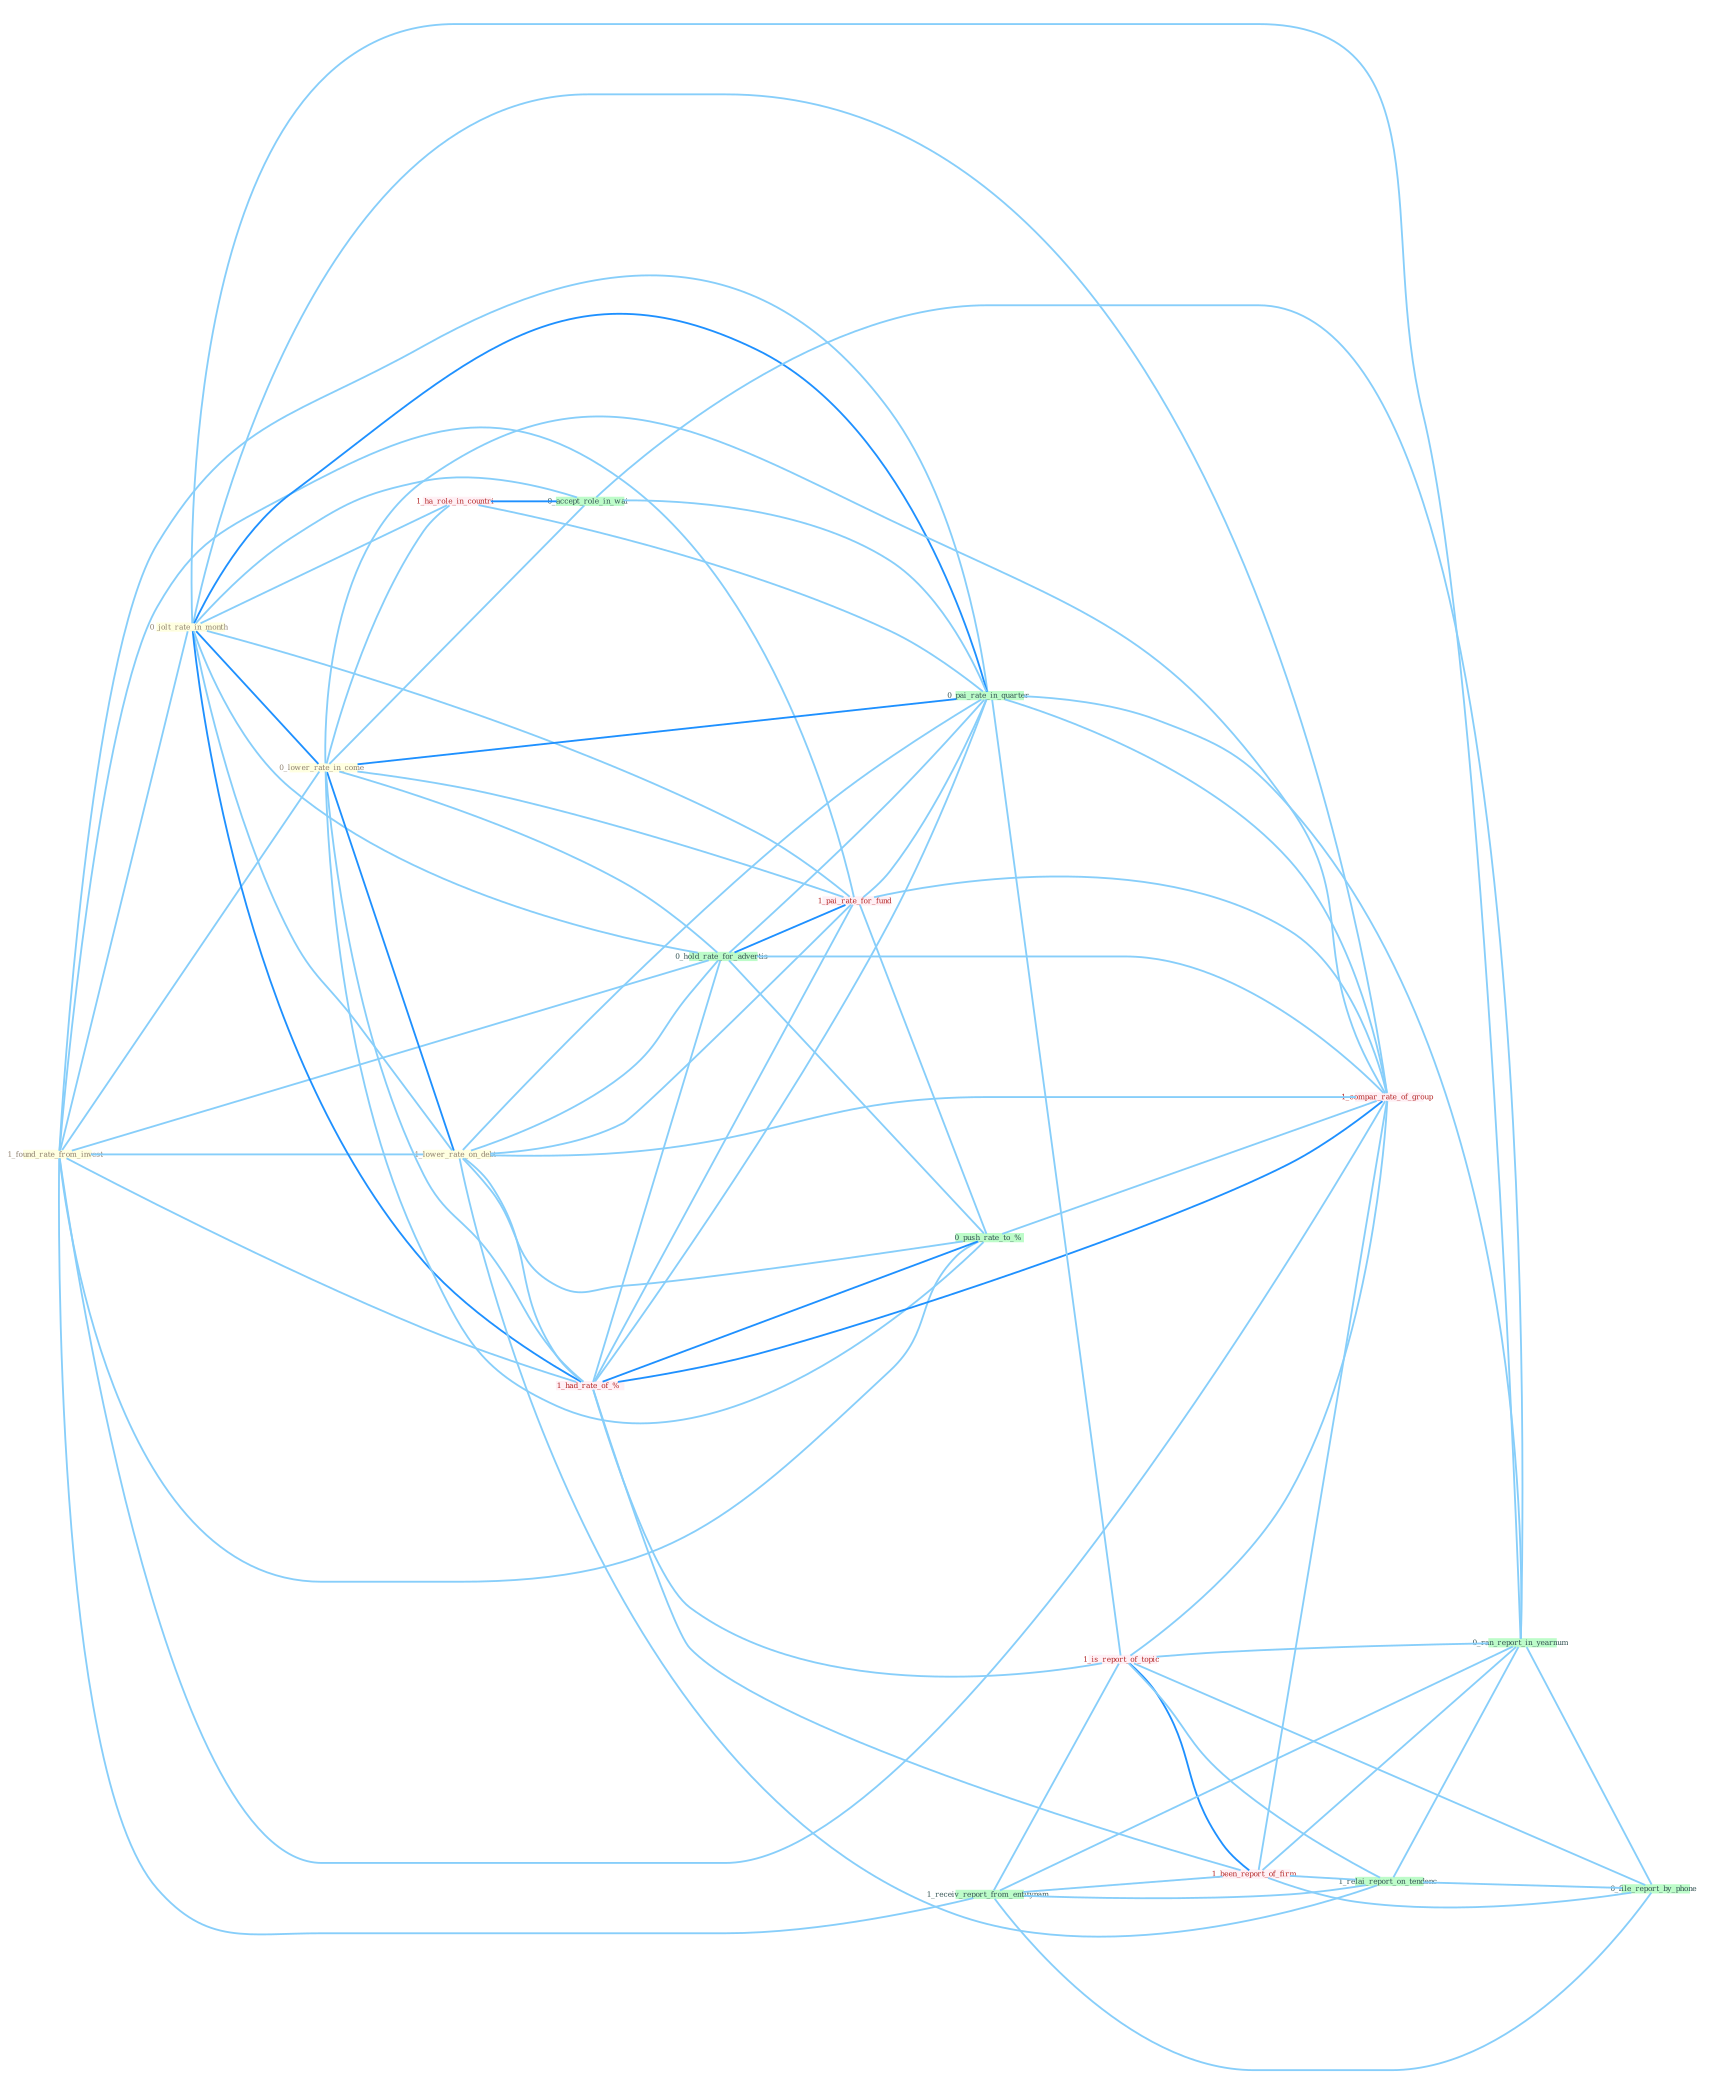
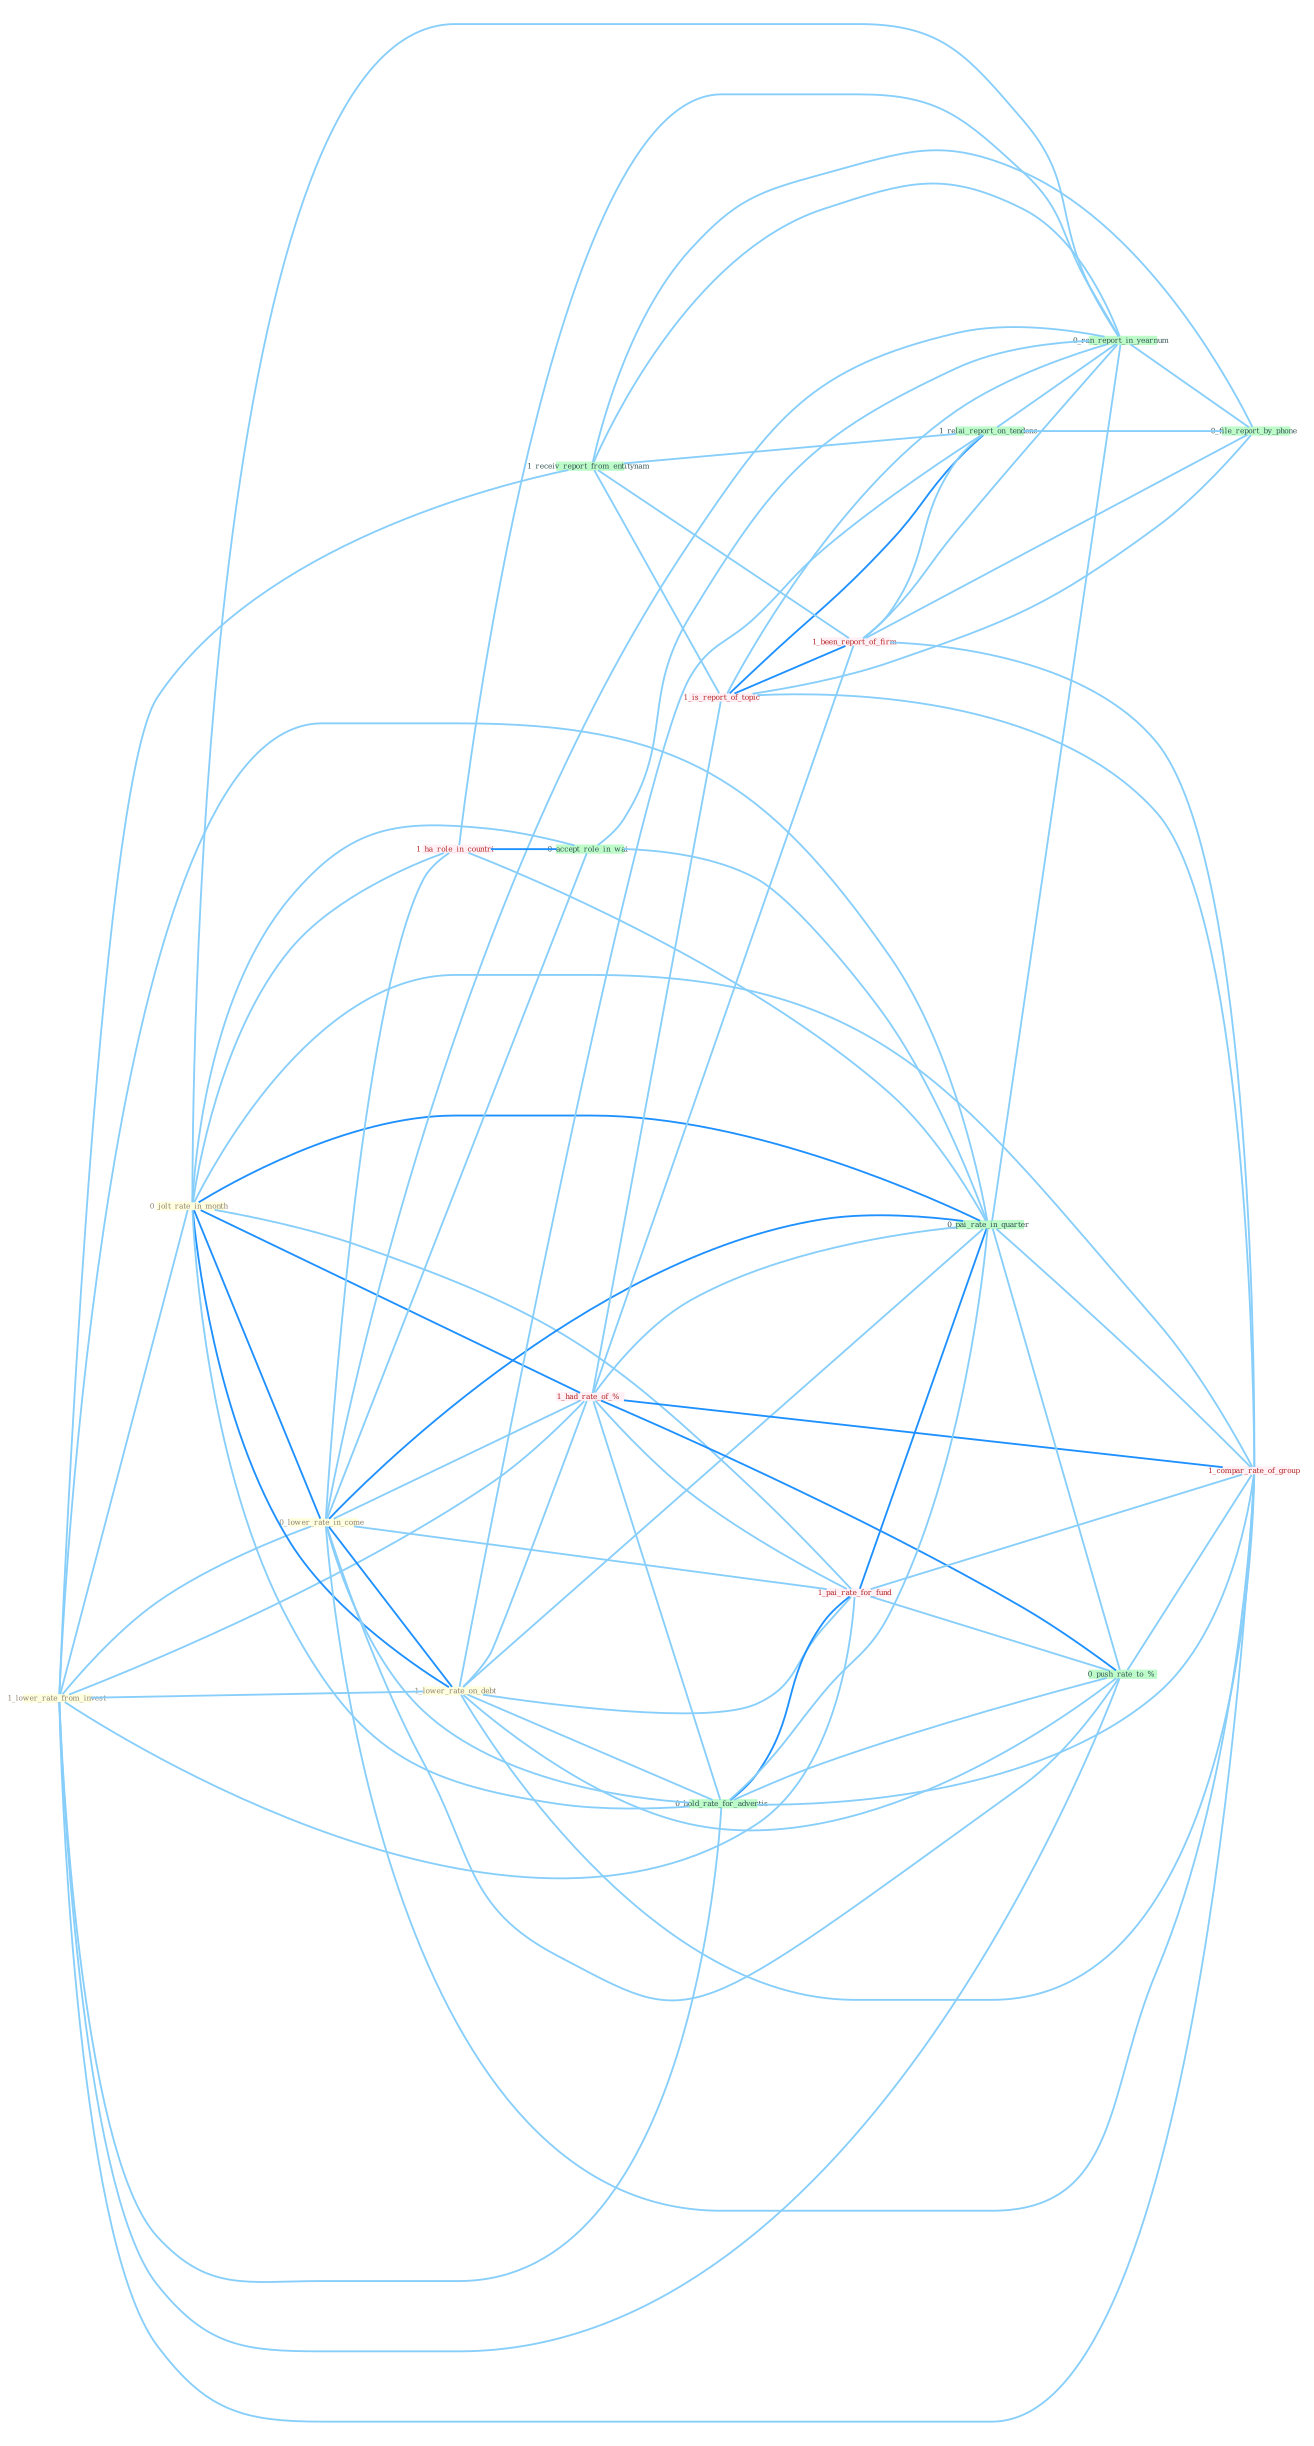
none -> (614, 196)
none -> (559, 782)
(928, 815) -> (923, 1409)
(280, 912) -> (260, 1484)
(57, 1154) -> (57, 1698)
(1056, 1178) -> (1059, 1460)
(1246, 1793) -> (863, 570)
